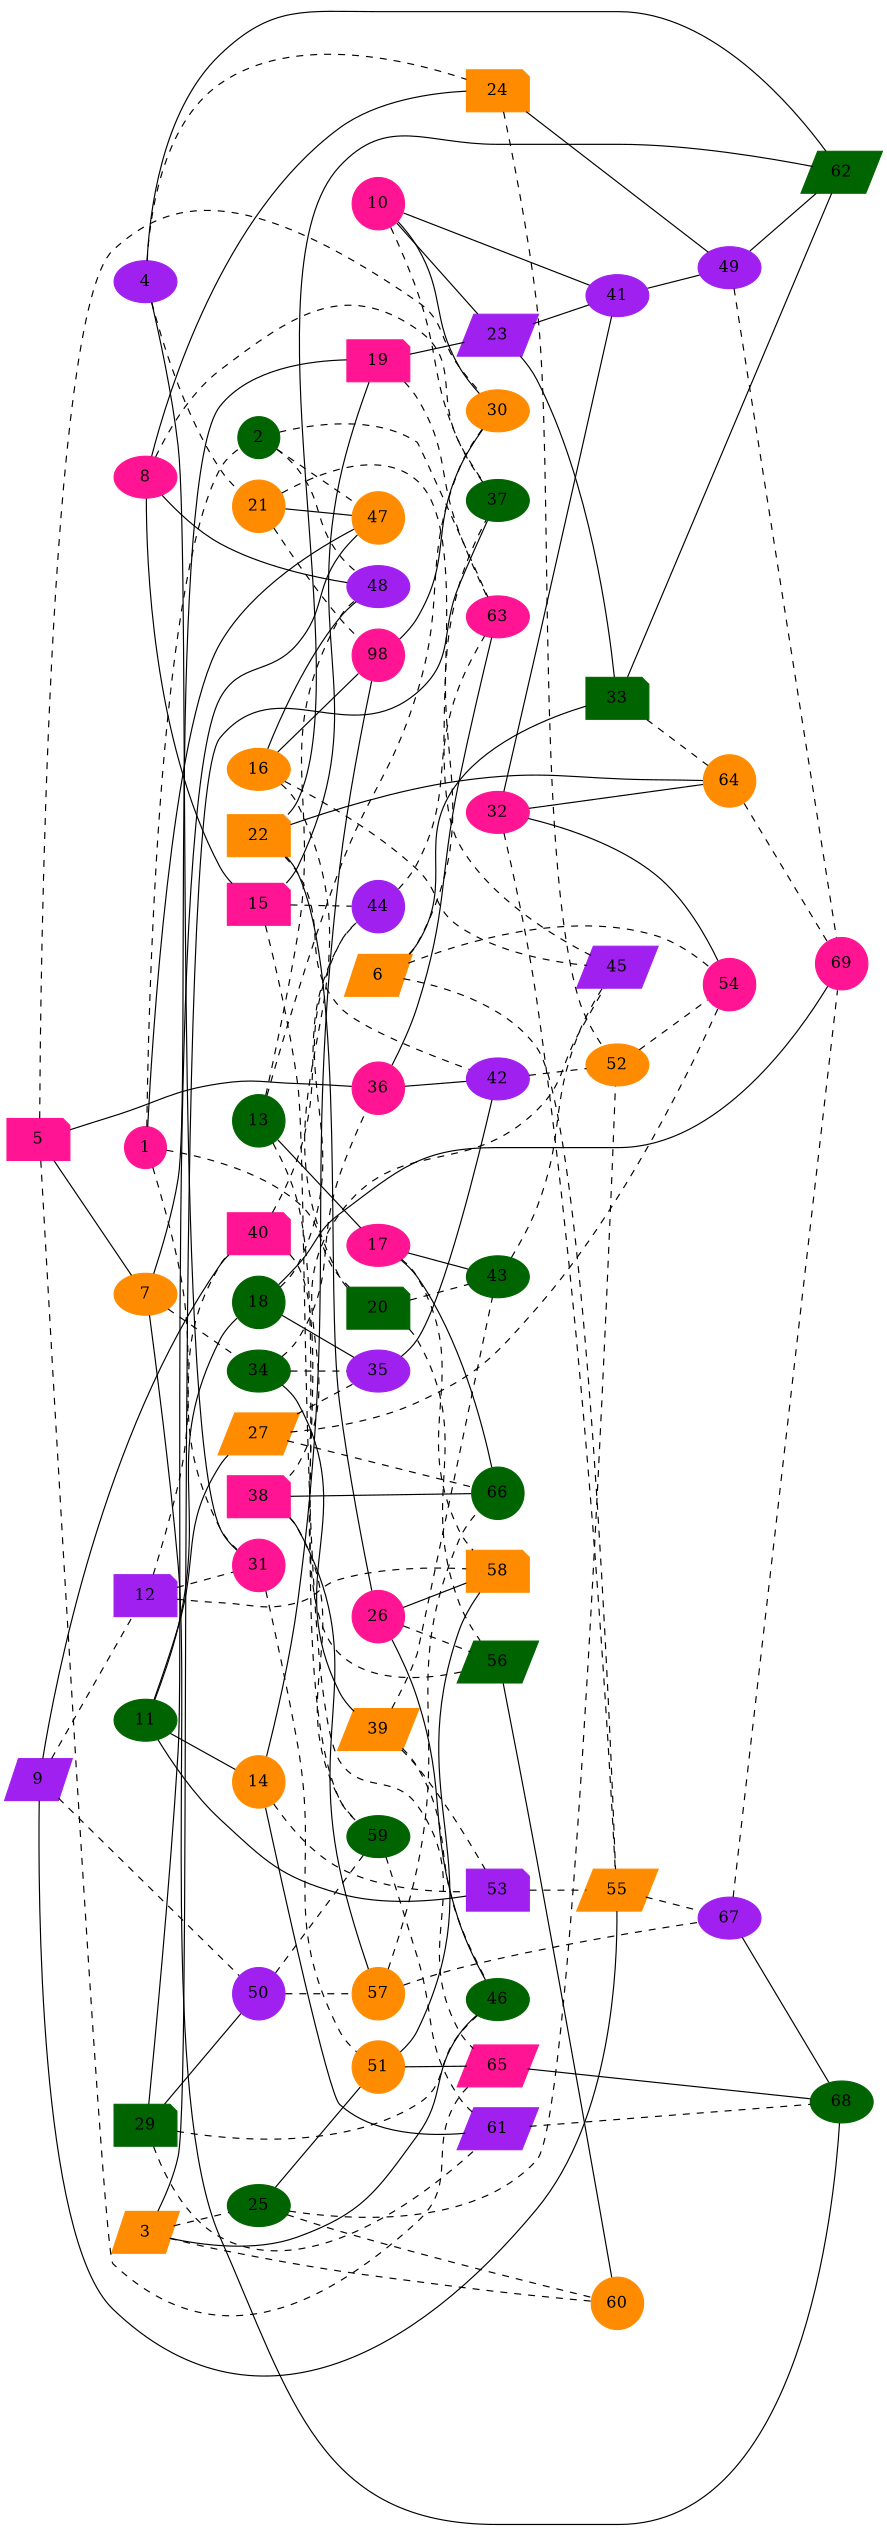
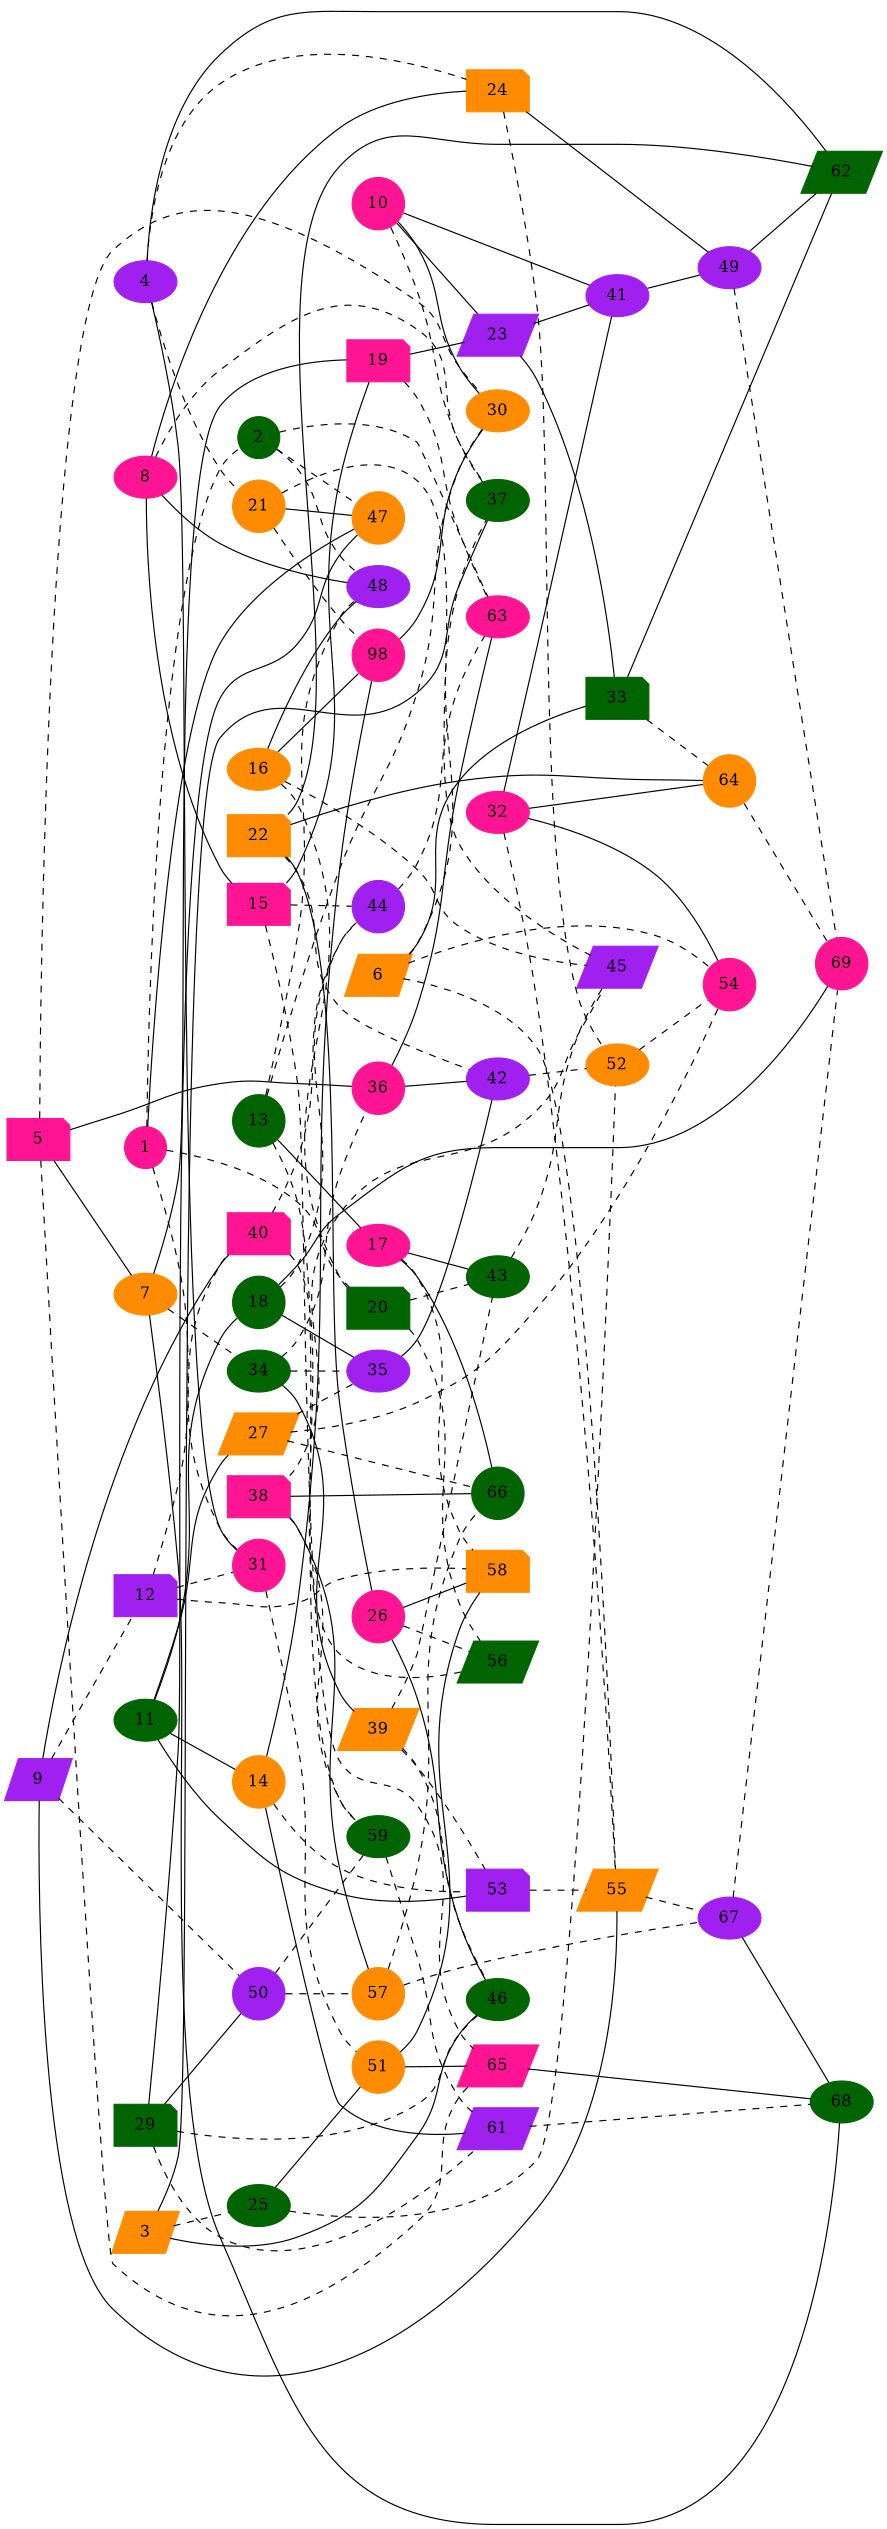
(617, 2303) -> none
